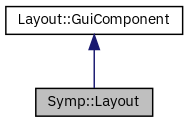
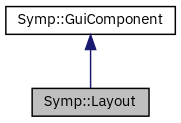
(94, 20) -> (91, 20)
